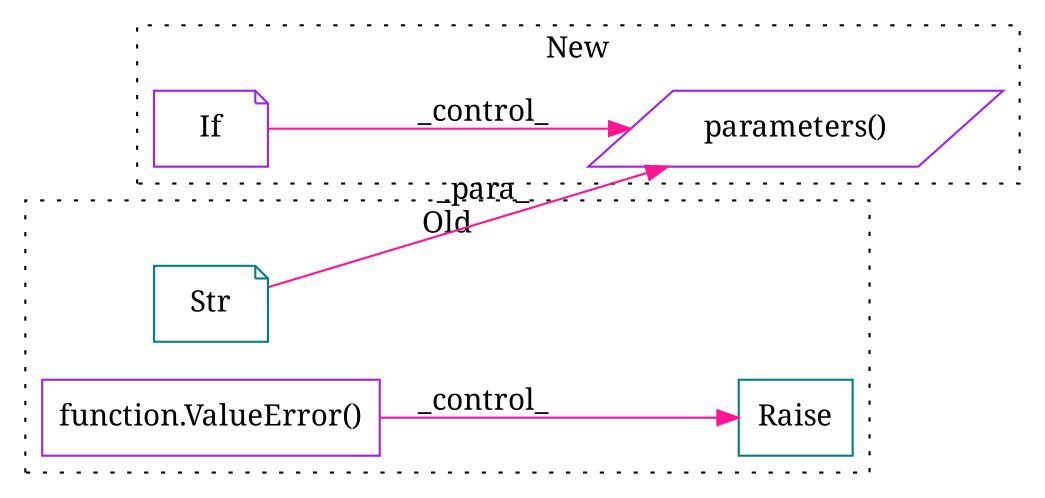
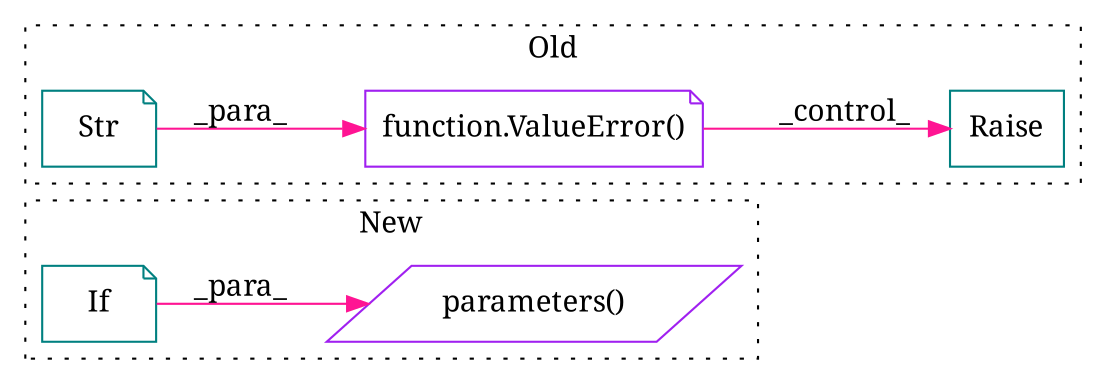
(484, 113) -> (242, 288)
(211, 129) -> (99, 304)
(458, 230) -> (250, 129)
(211, 418) -> (534, 129)
